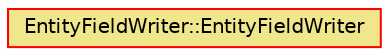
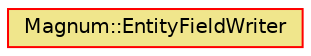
(194, 28) -> (155, 28)
